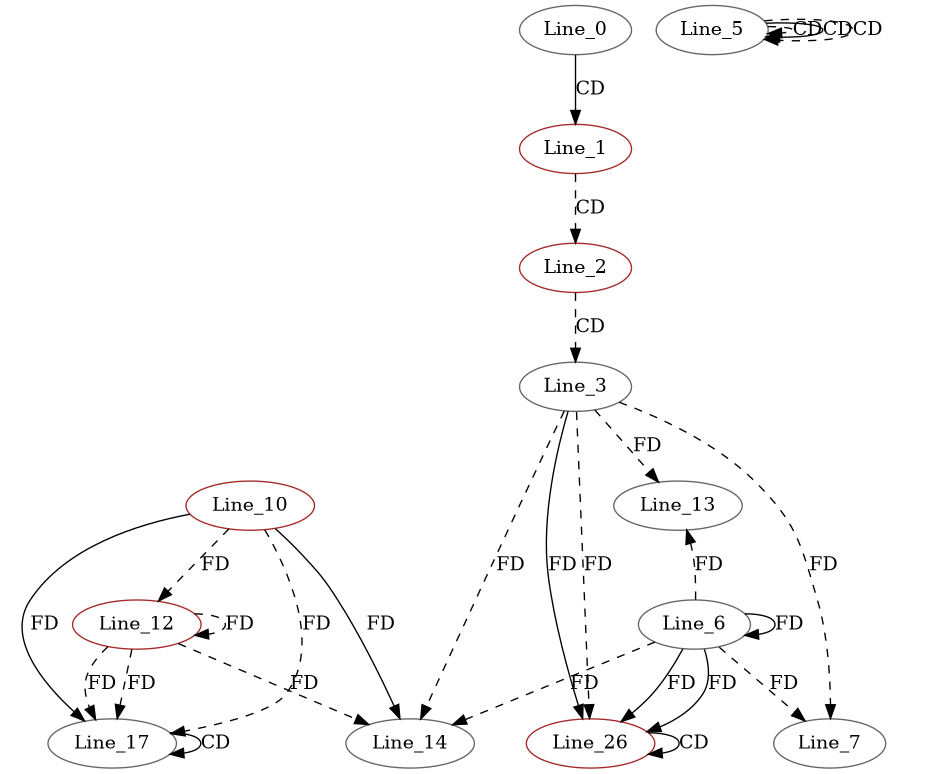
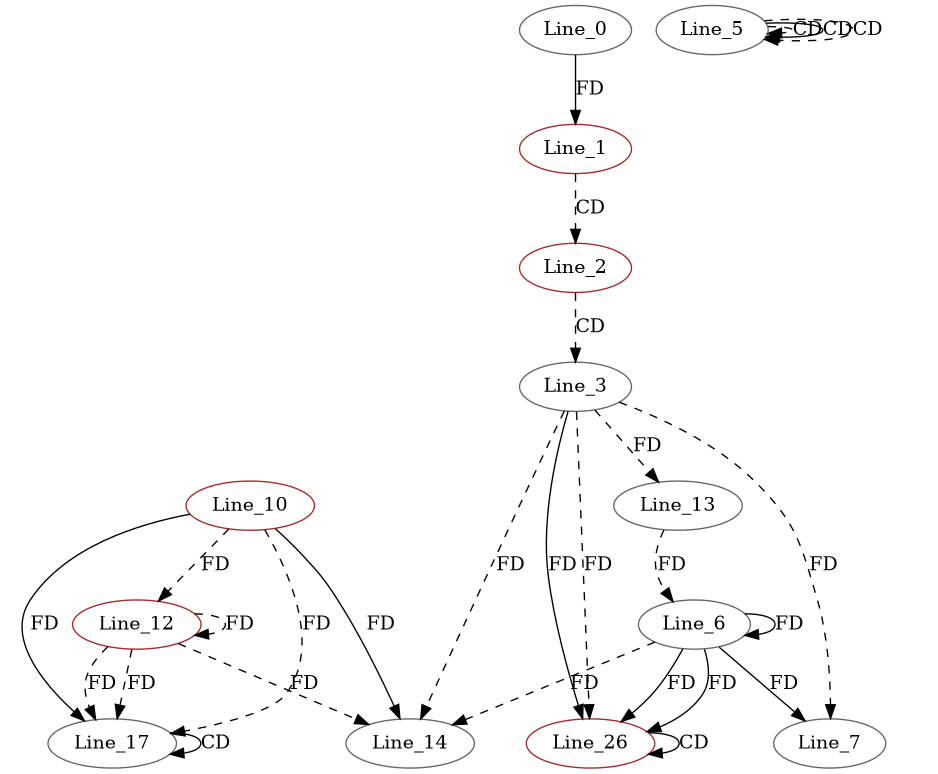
(591, 90) -> (591, 90)
(695, 571) -> (656, 561)
(757, 679) -> (757, 679)
